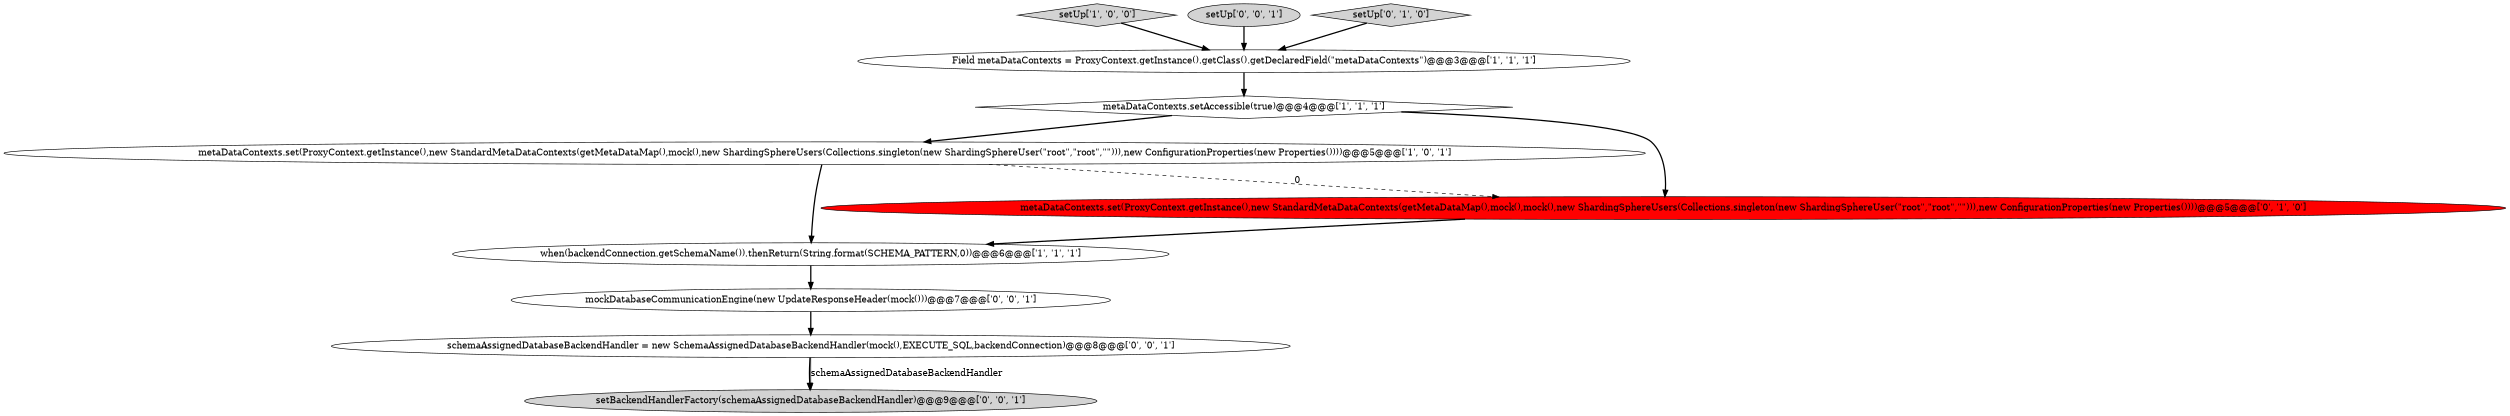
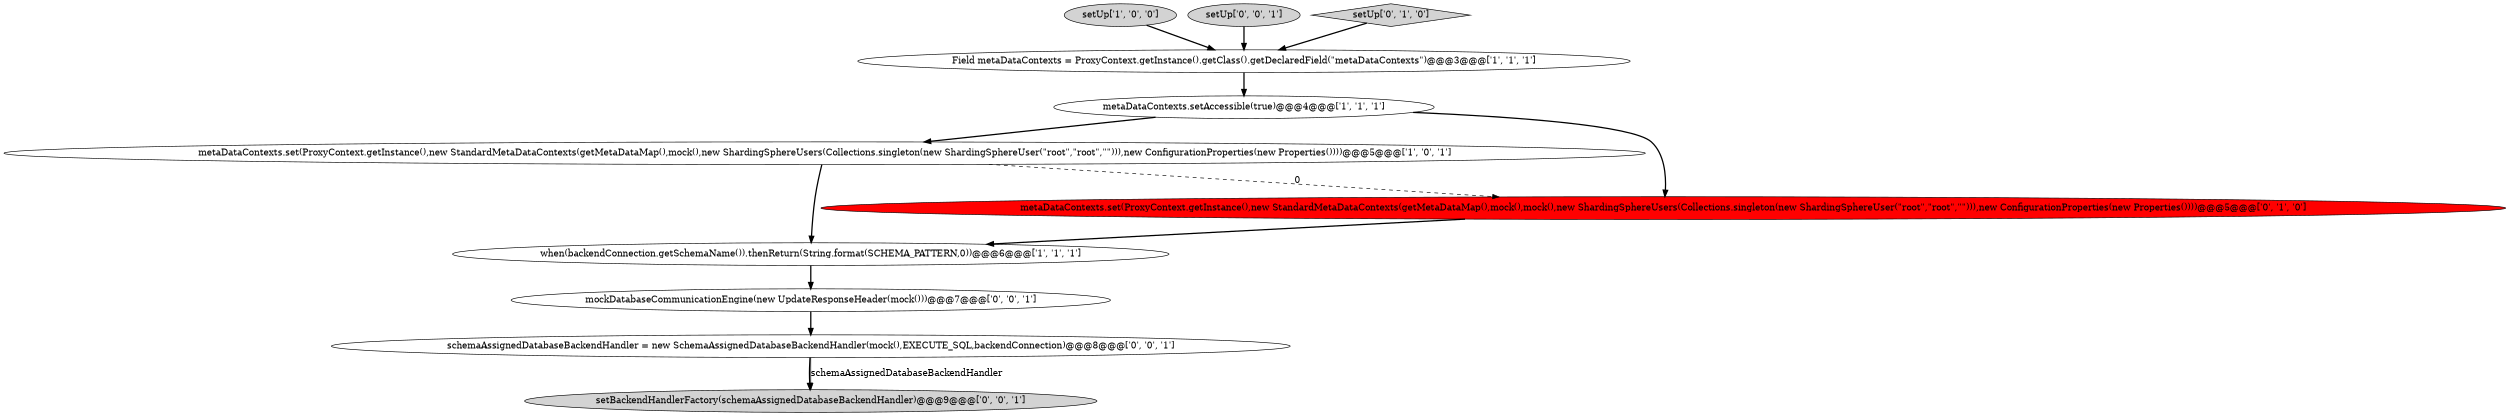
(1097, 15) -> (1120, 15)
(1244, 107) -> (1244, 107)
